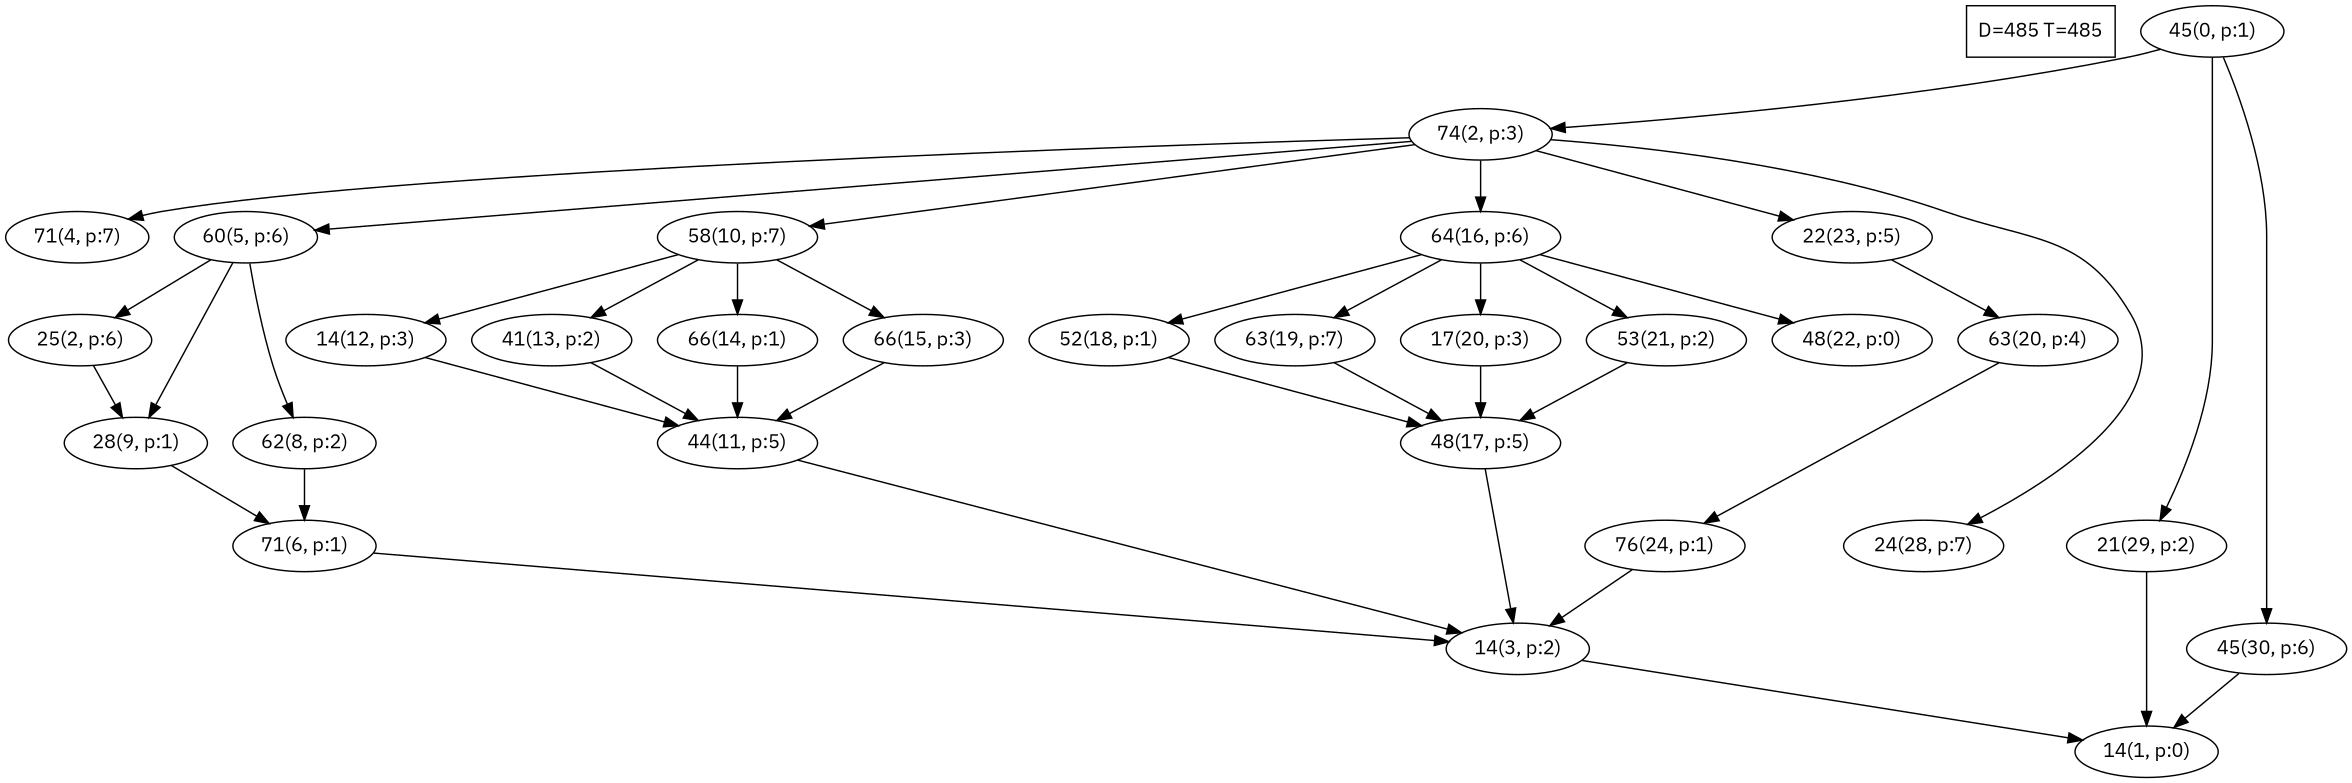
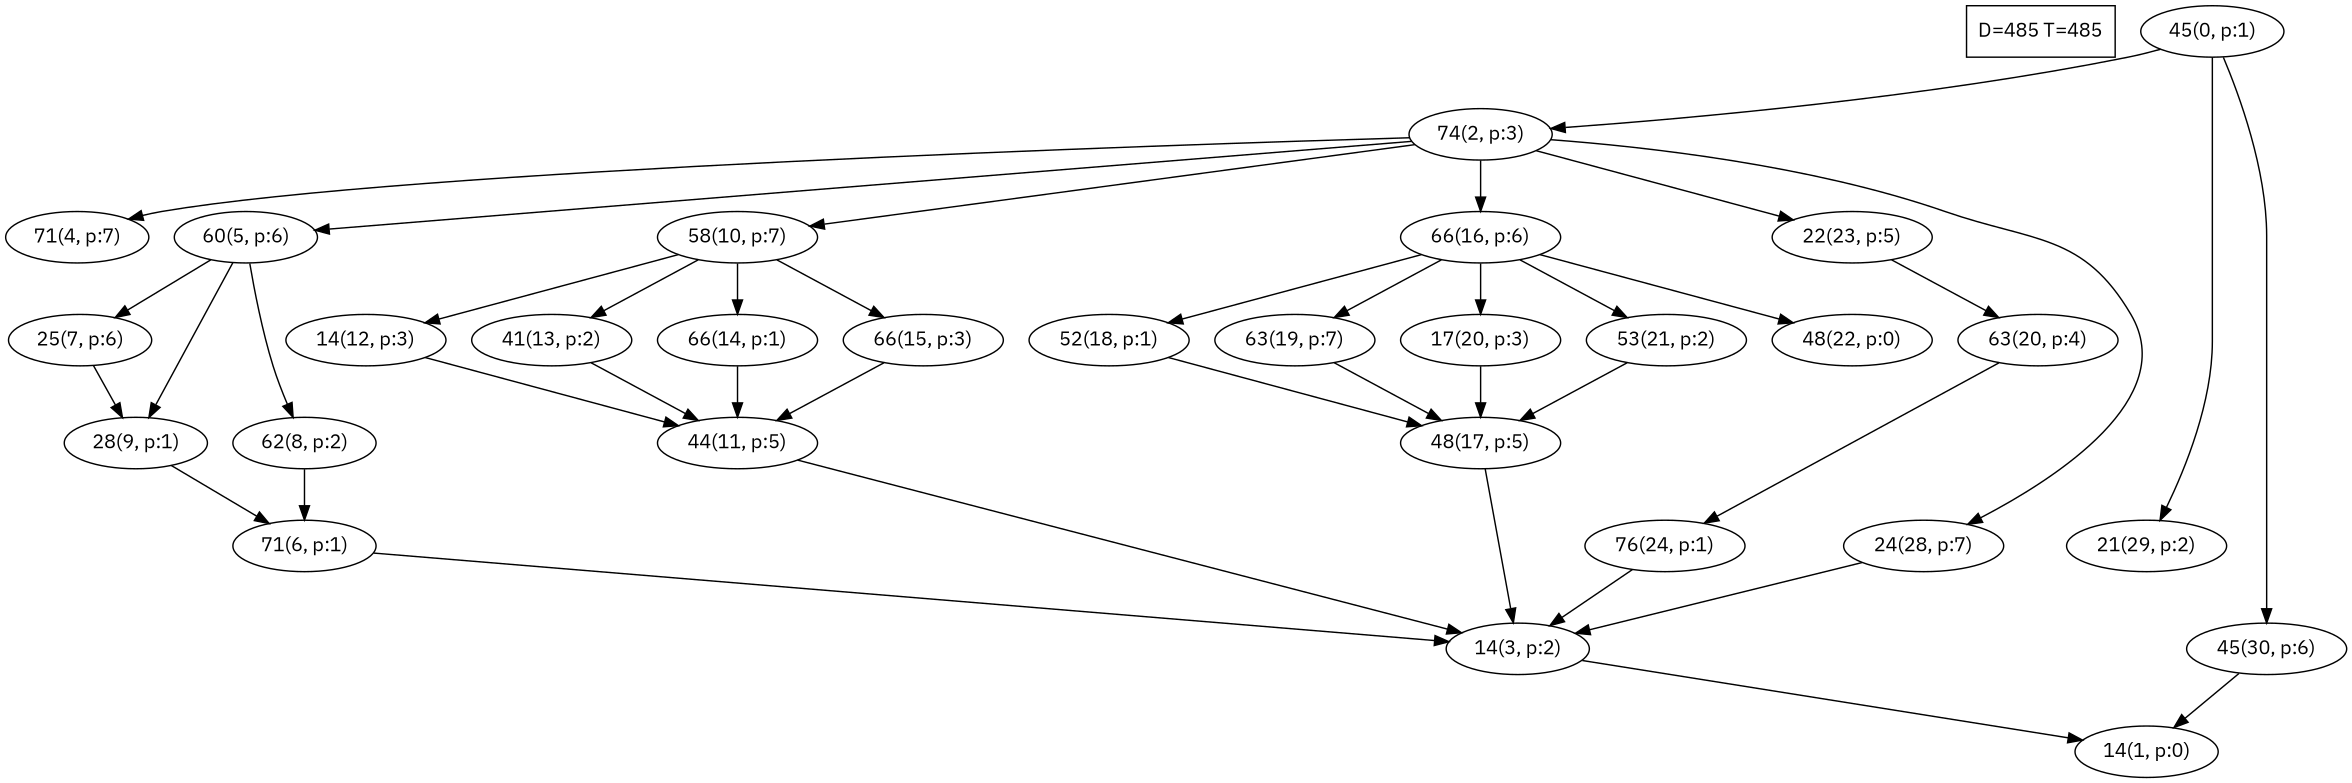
(1481, 237) -> (1481, 237)
(80, 340) -> (80, 340)
none -> (1726, 596)
(2147, 642) -> none
